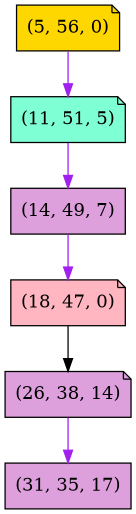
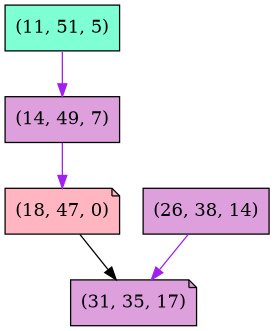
(68, 28) -> none
(68, 120) -> (62, 28)
(68, 342) -> (94, 252)
(68, 394) -> (206, 211)
(68, 486) -> (134, 303)
